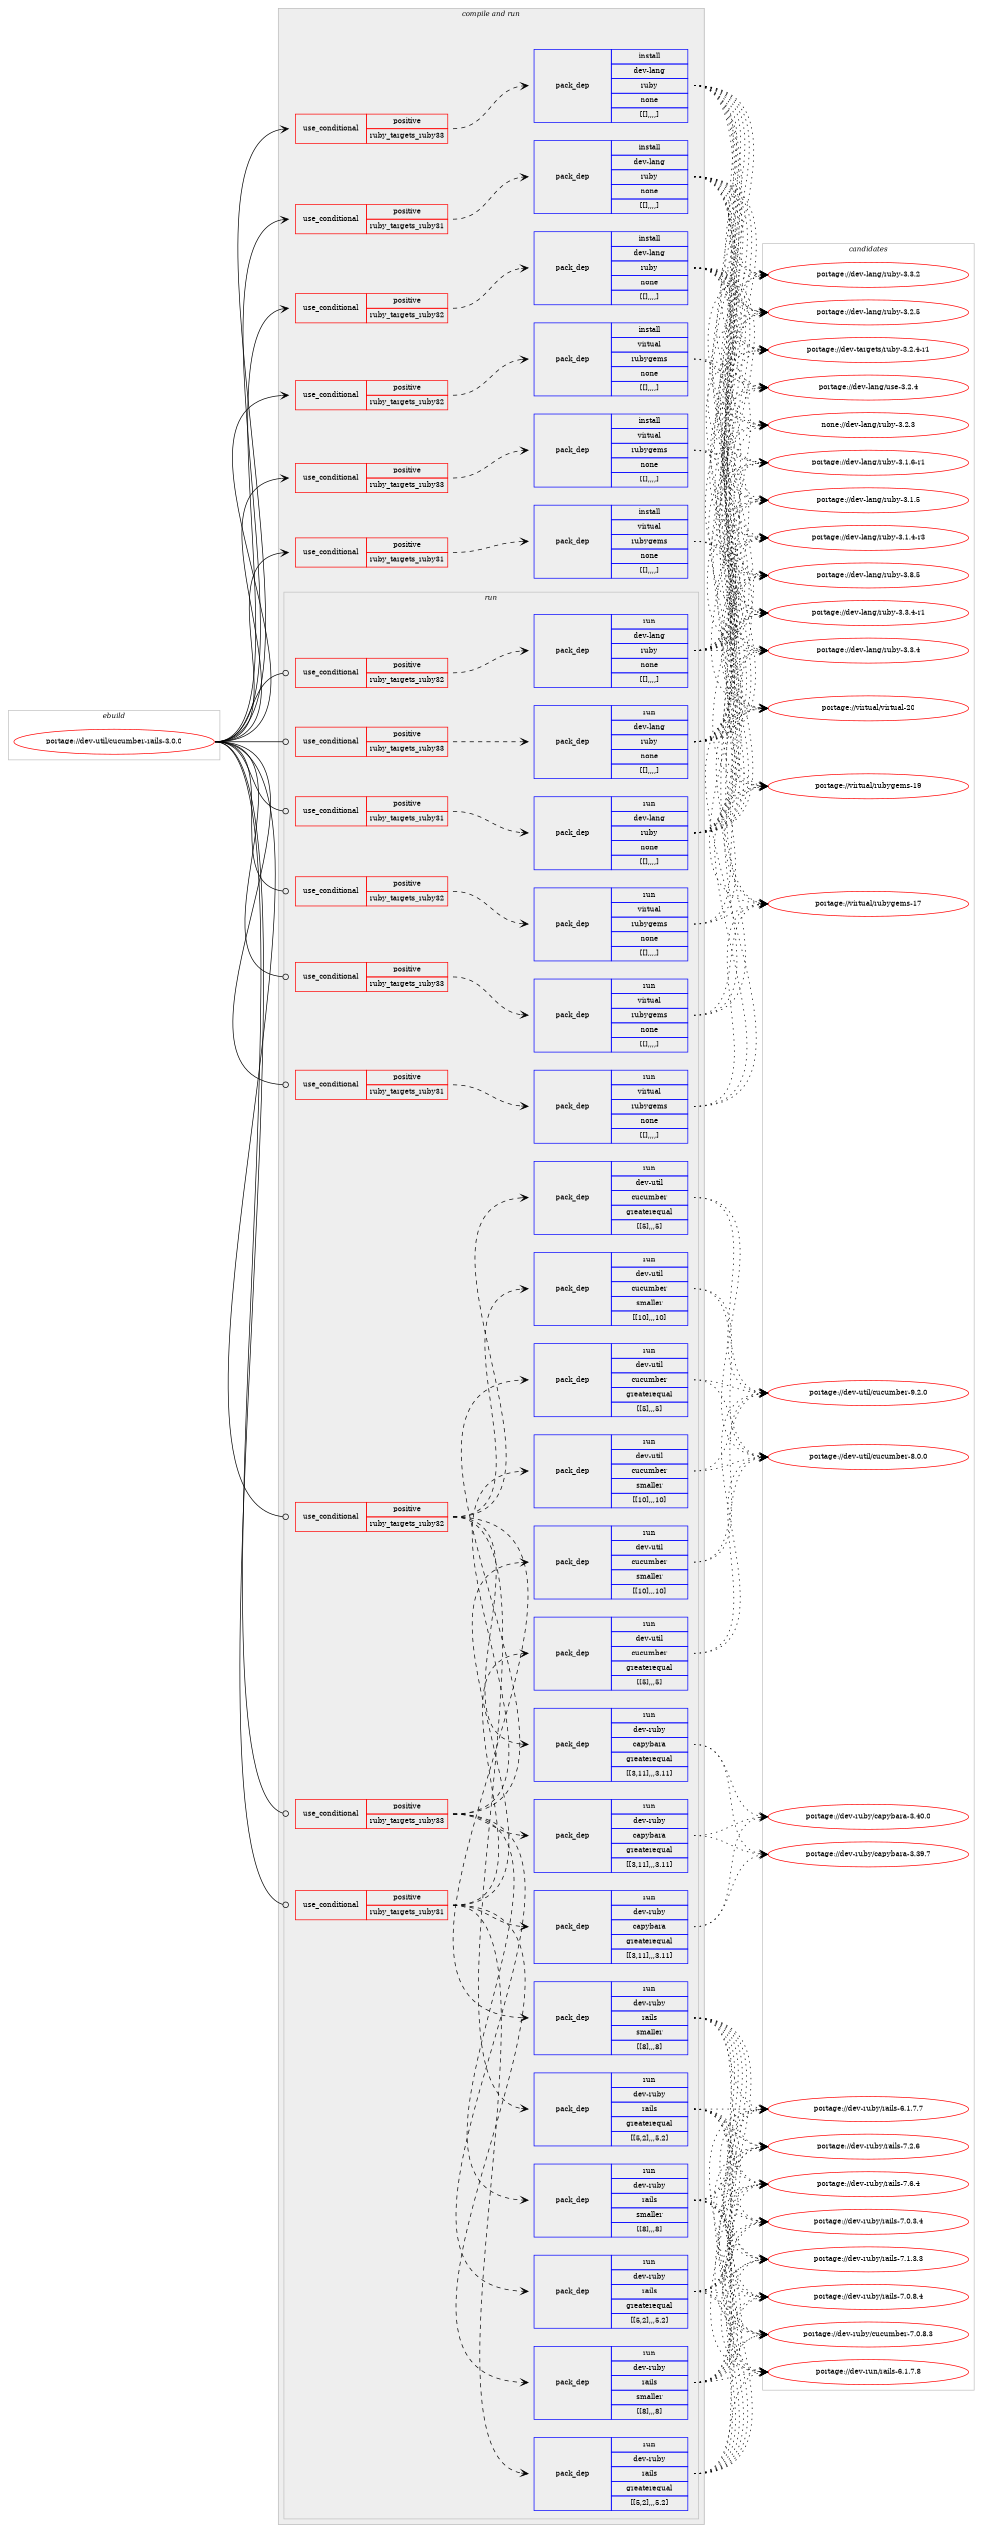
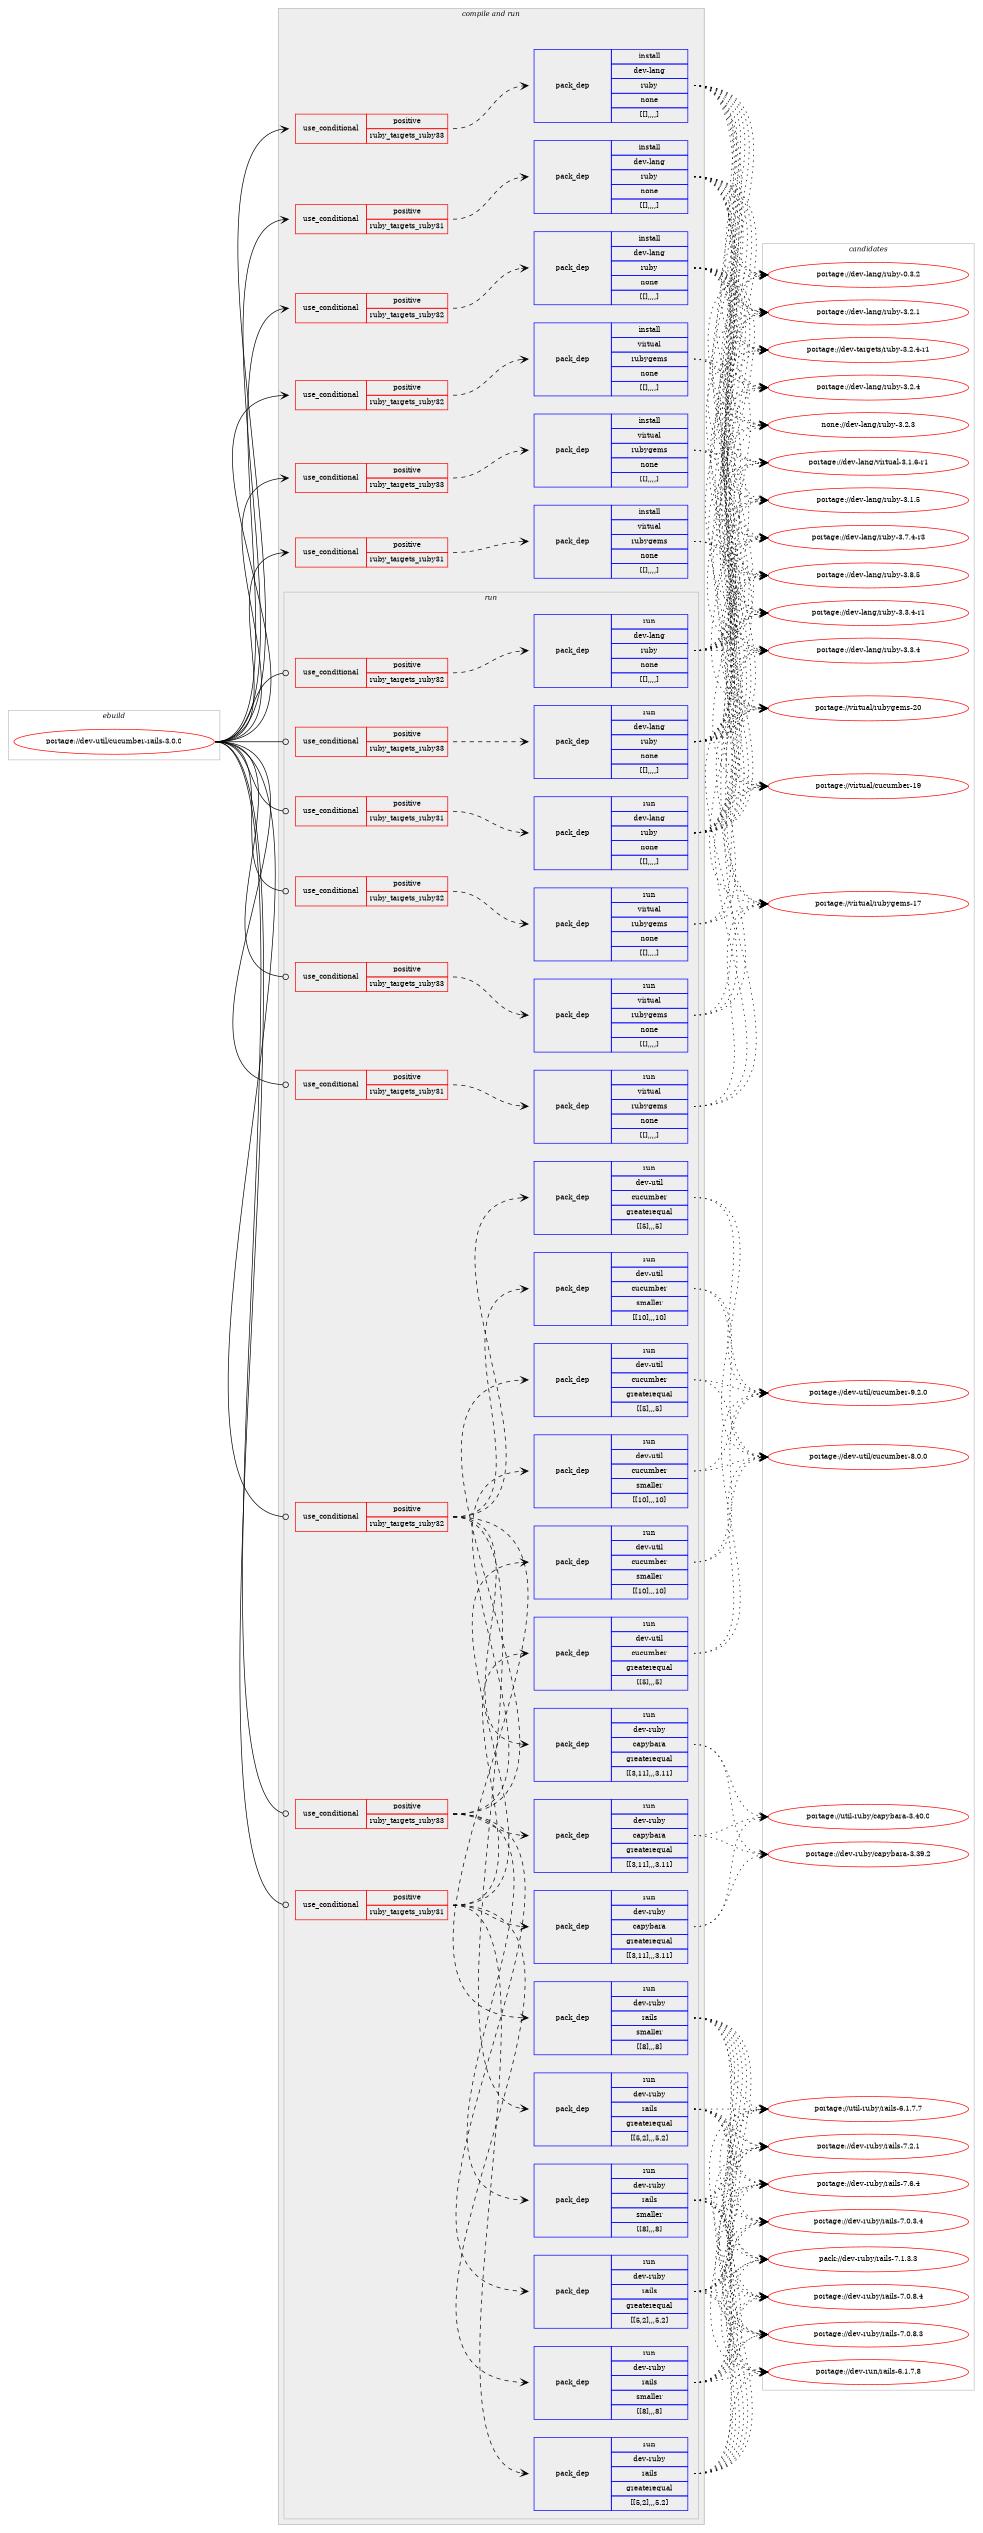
(868, 275) -> (868, 275)
(868, 312) -> (868, 312)
(868, 388) -> (868, 388)
(868, 463) -> (868, 463)
(868, 538) -> (868, 538)
(868, 708) -> (868, 708)
(868, 786) -> (868, 786)
(868, 1817) -> (868, 1817)
(868, 1854) -> (868, 1854)
(868, 2109) -> (868, 2109)
(868, 2147) -> (868, 2147)
(868, 2259) -> (868, 2259)
(868, 2335) -> (868, 2335)
